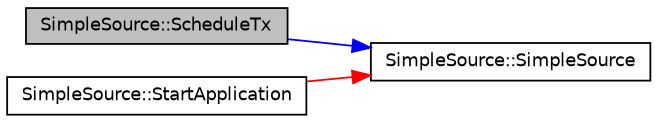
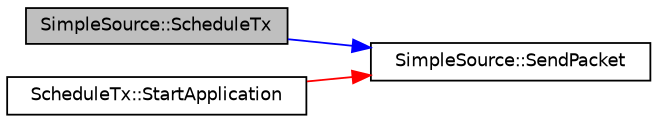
(511, 62) -> (511, 62)
(157, 96) -> (157, 96)
